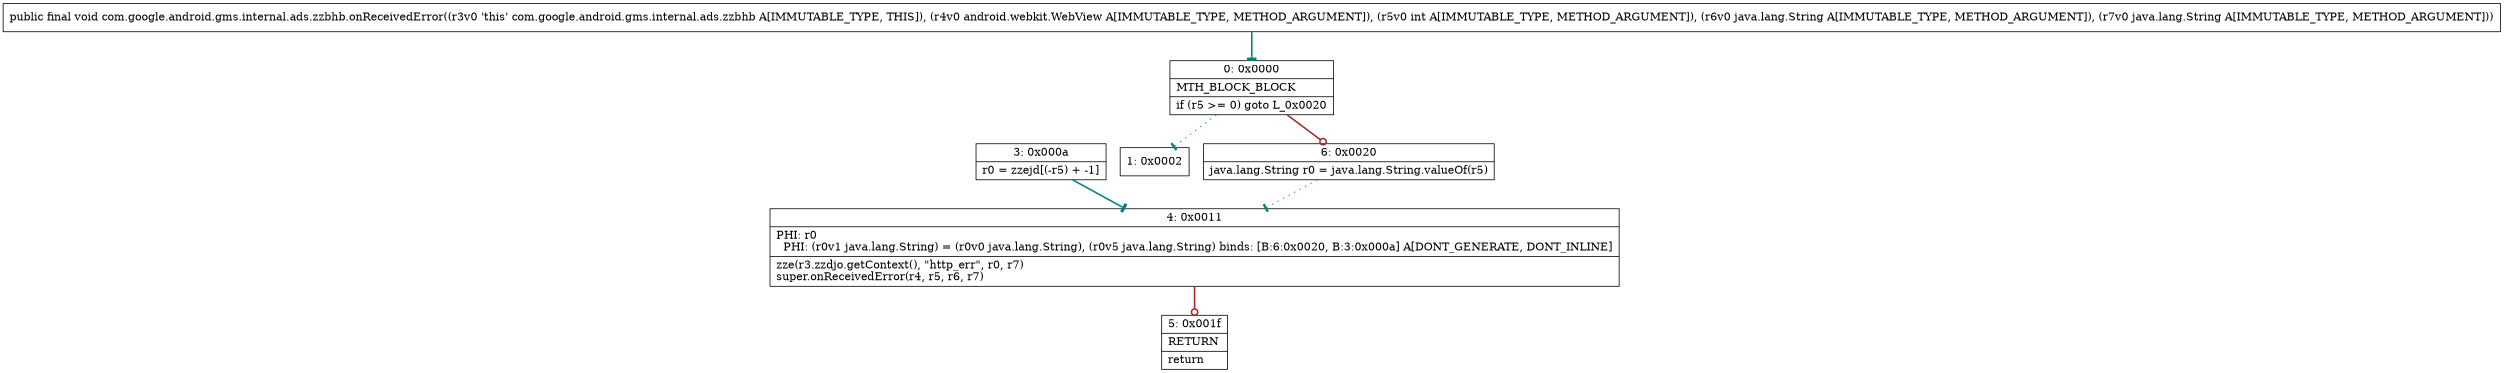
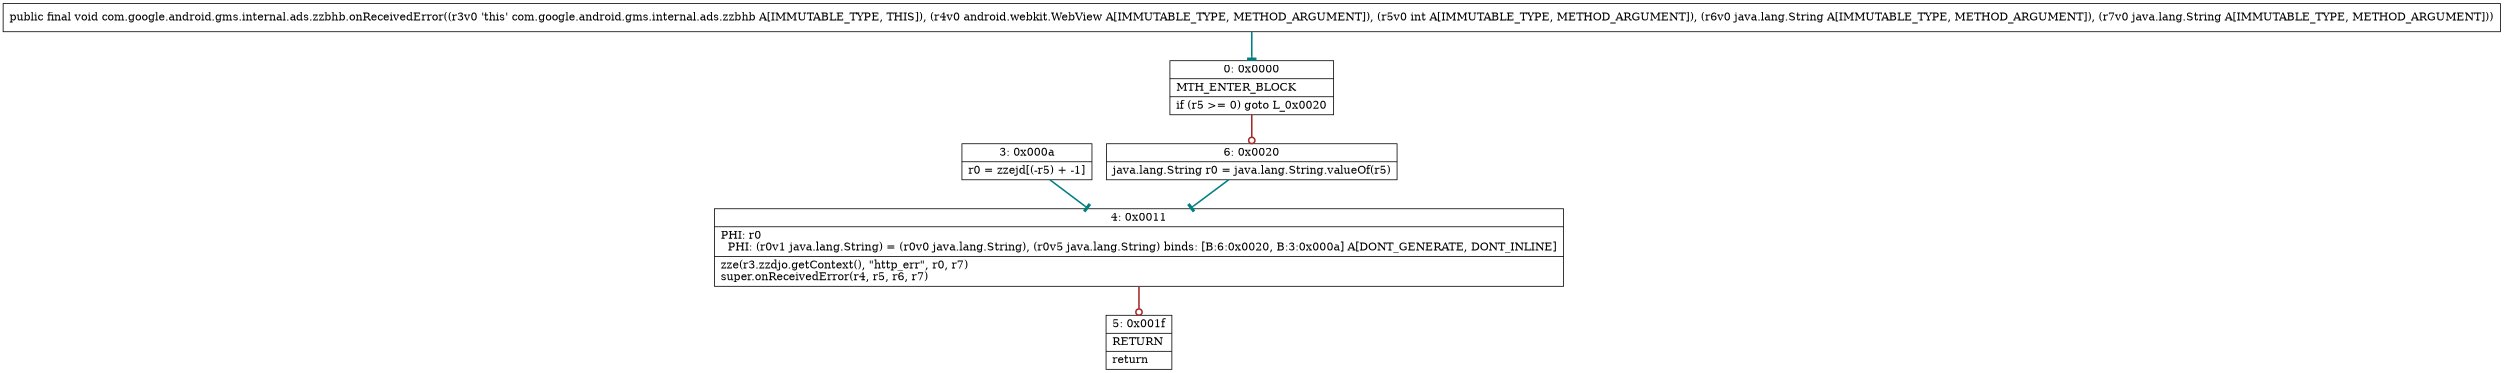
(1236, 87) -> (1236, 87)
(1155, 162) -> none
(1293, 193) -> (1211, 193)
